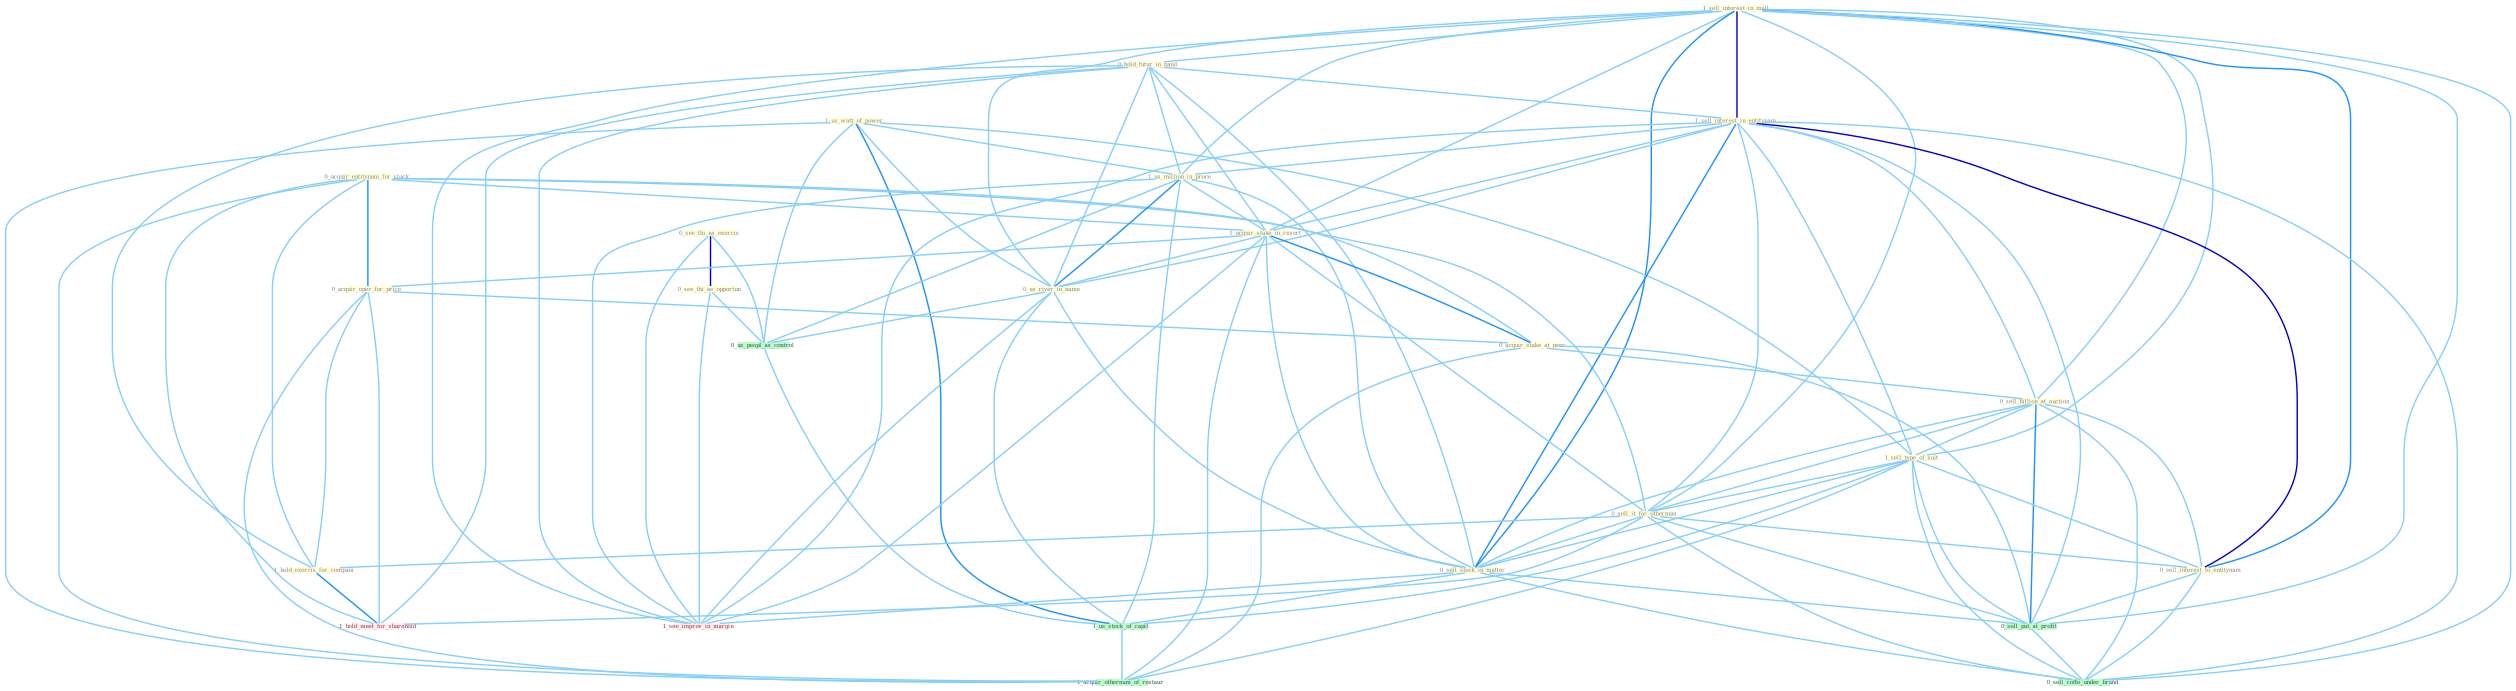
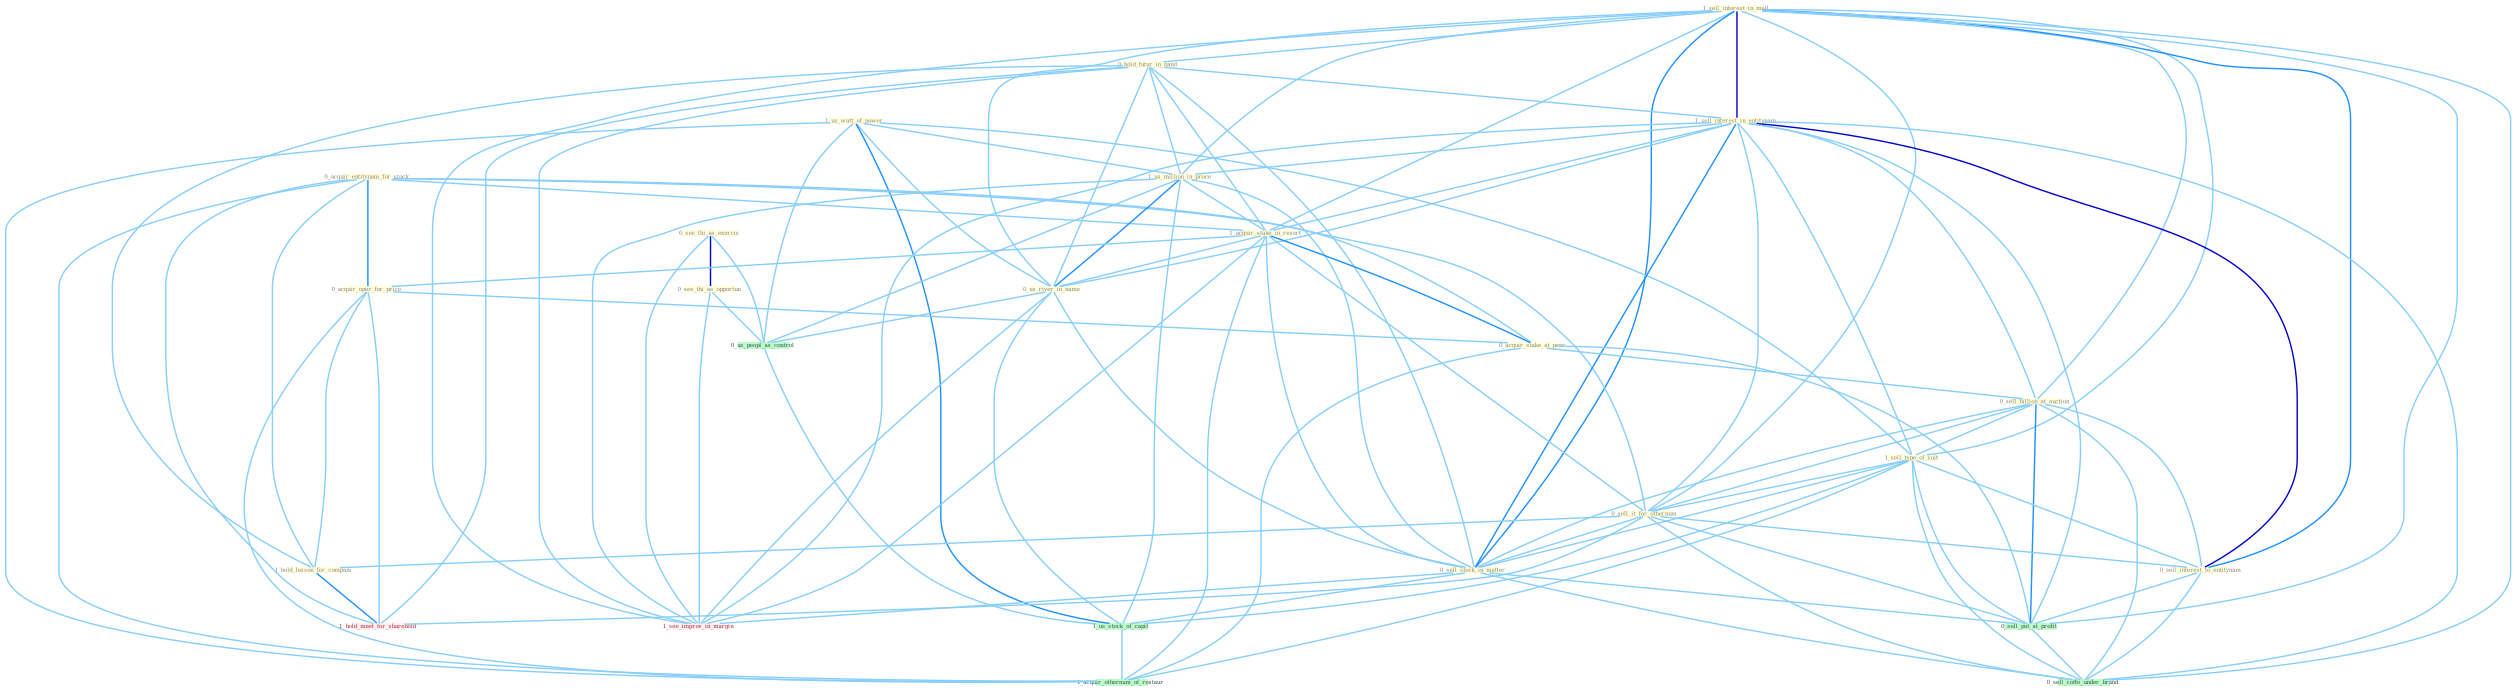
(315, 570) -> (315, 570)
